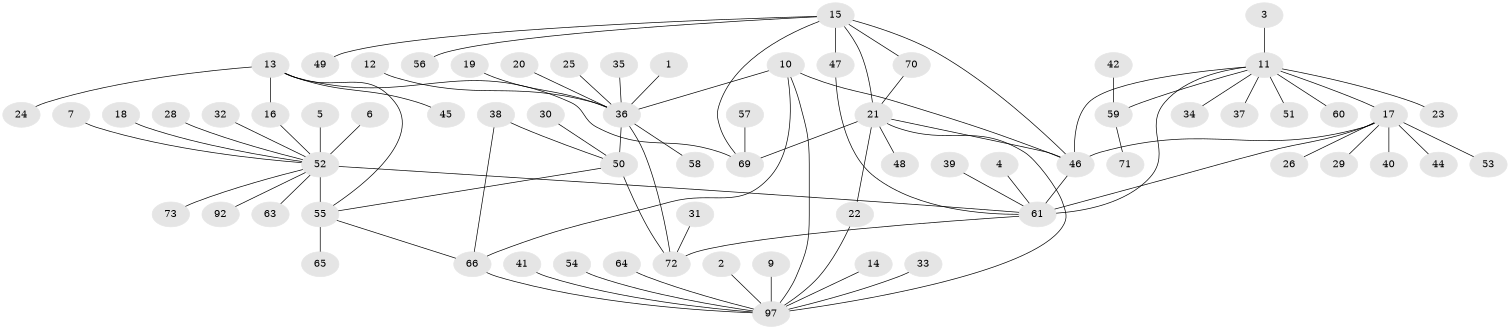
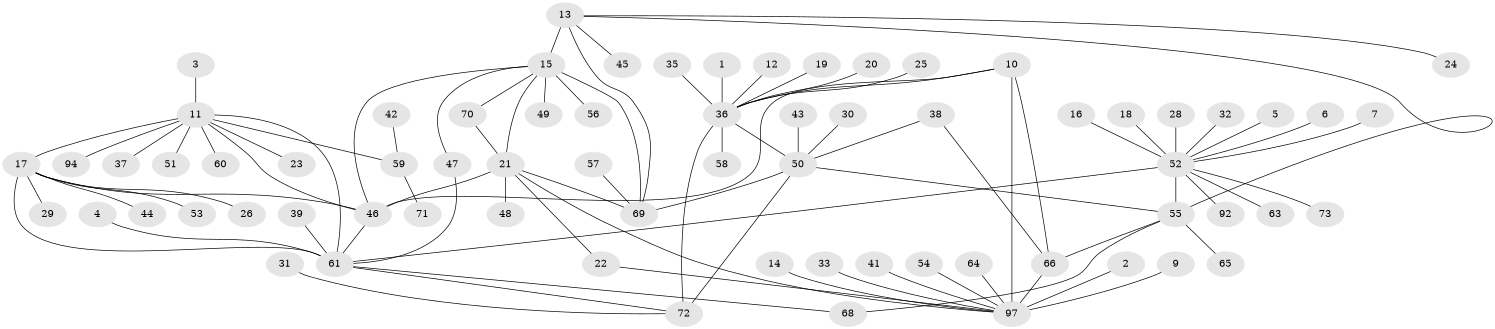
(270, 90) -> (556, 40)
none -> (798, 115)
(1190, 115) -> (71, 165)
(1389, 165) -> none
none -> (730, 190)
none -> (848, 314)
